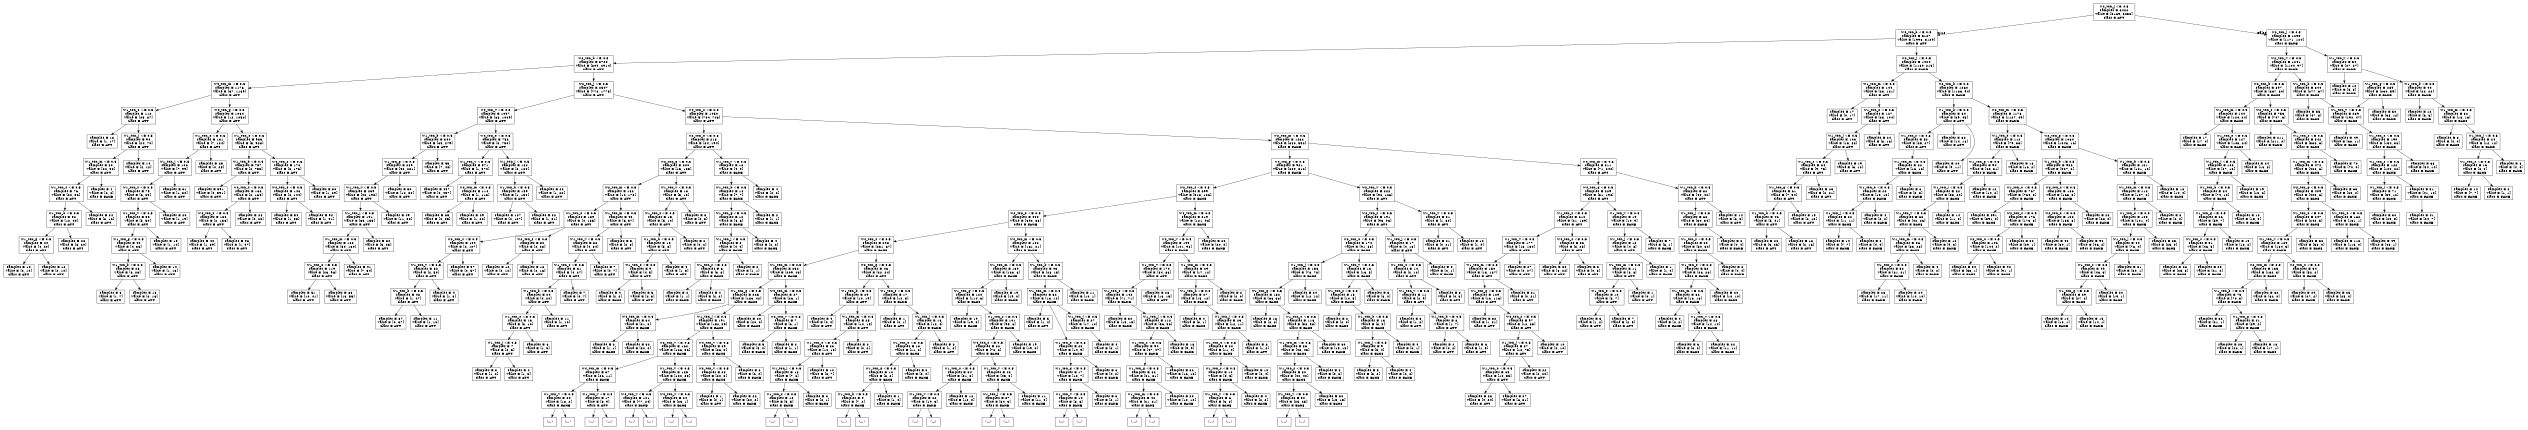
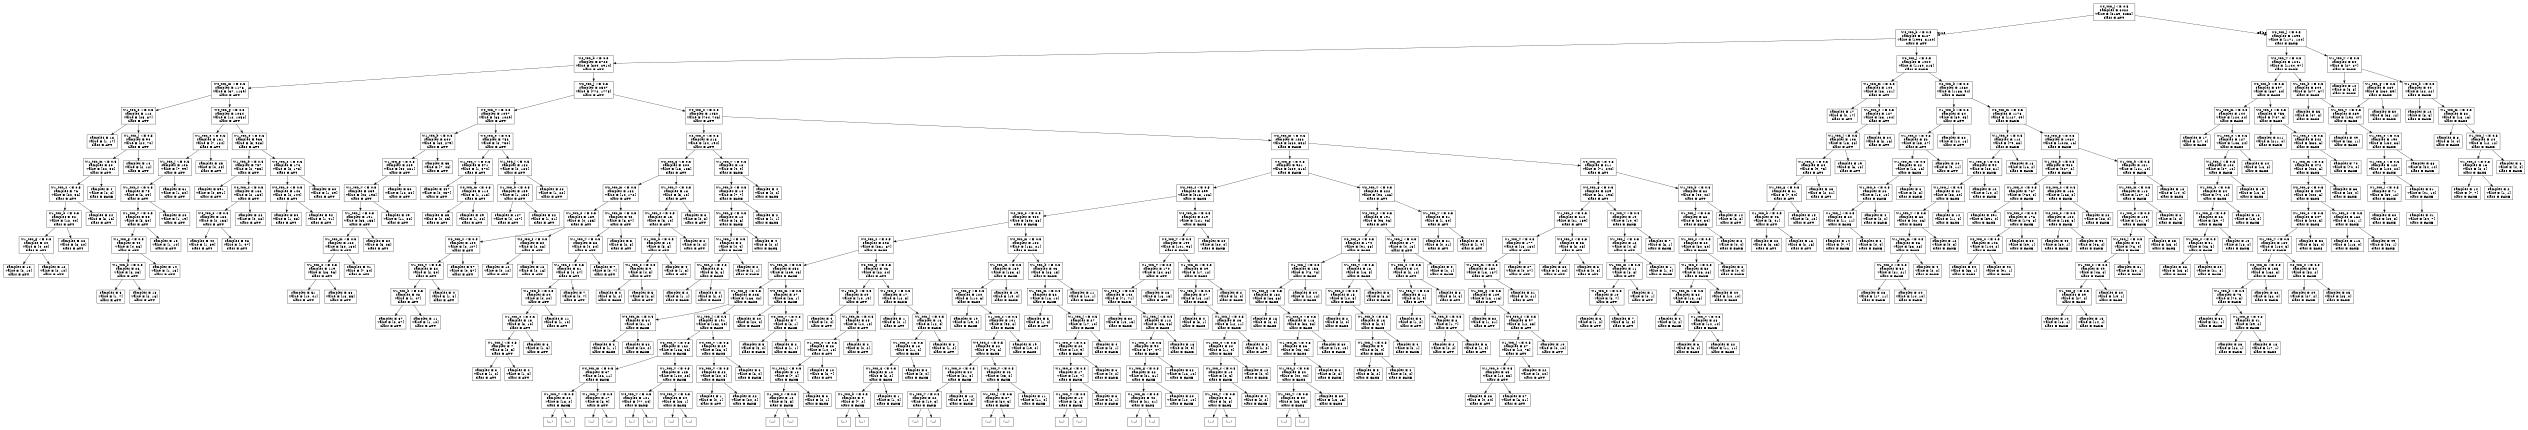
(1975, 142) -> (1932, 155)
none -> (1625, 257)
(1058, 321) -> (1077, 334)
